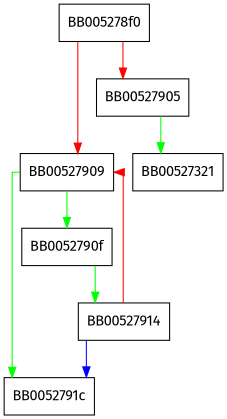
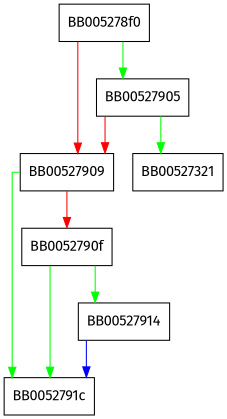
(123, 55) -> (123, 55)
(67, 204) -> (67, 204)
(123, 237) -> (105, 130)
none -> (50, 317)
